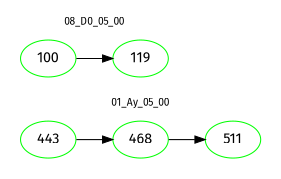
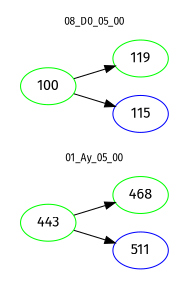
none -> (141, 114)
(182, 140) -> (90, 235)
(233, 140) -> (141, 250)
